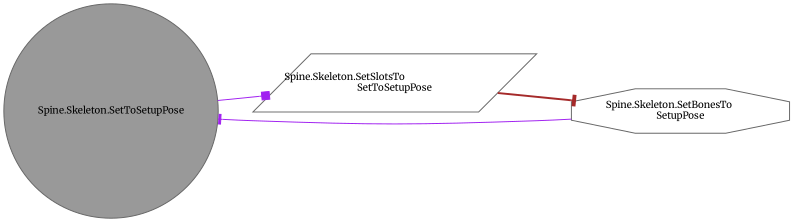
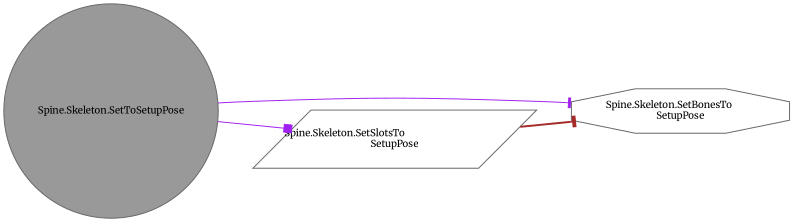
(395, 83) -> (395, 139)
(397, 124) -> (392, 98)
